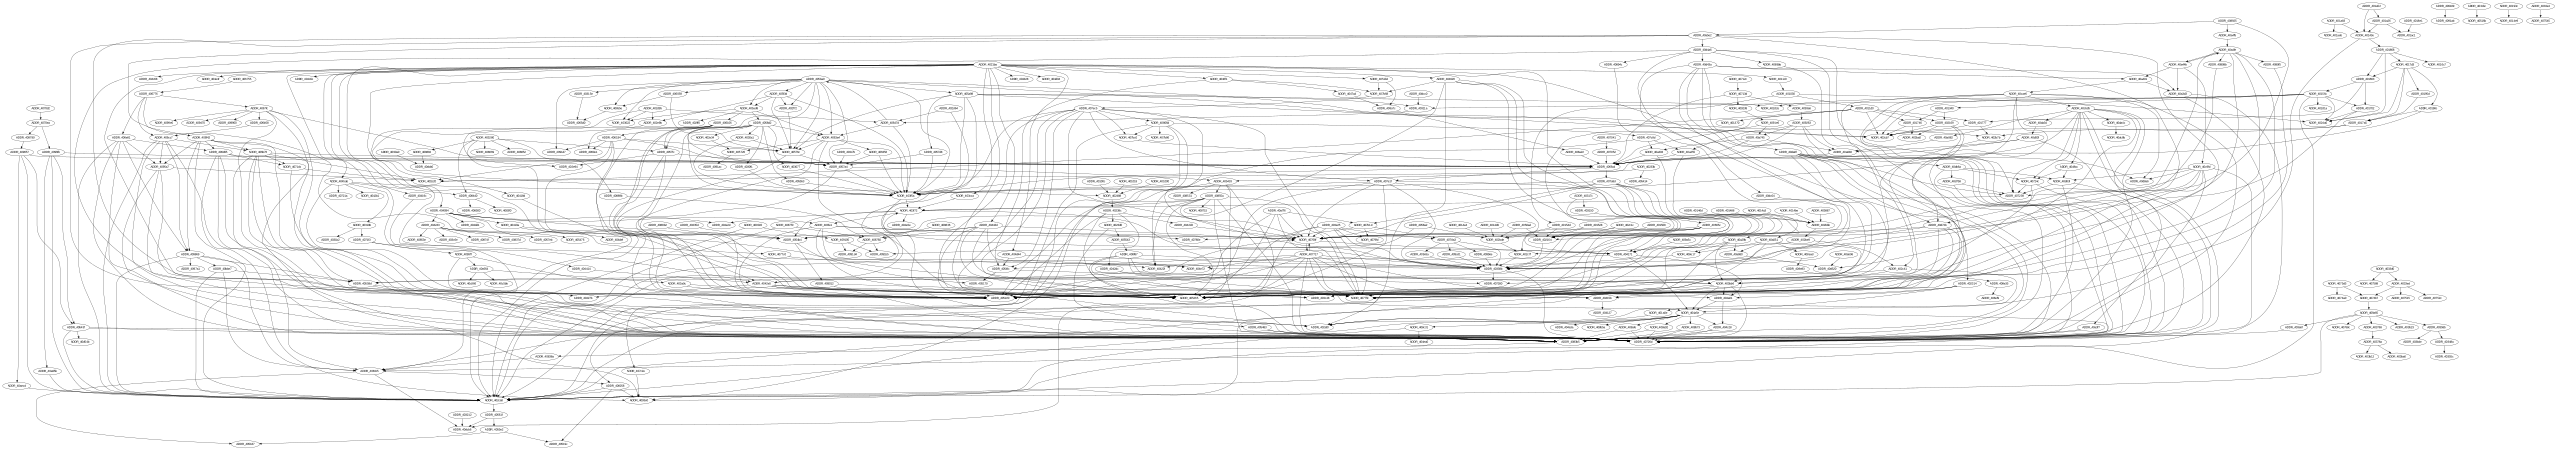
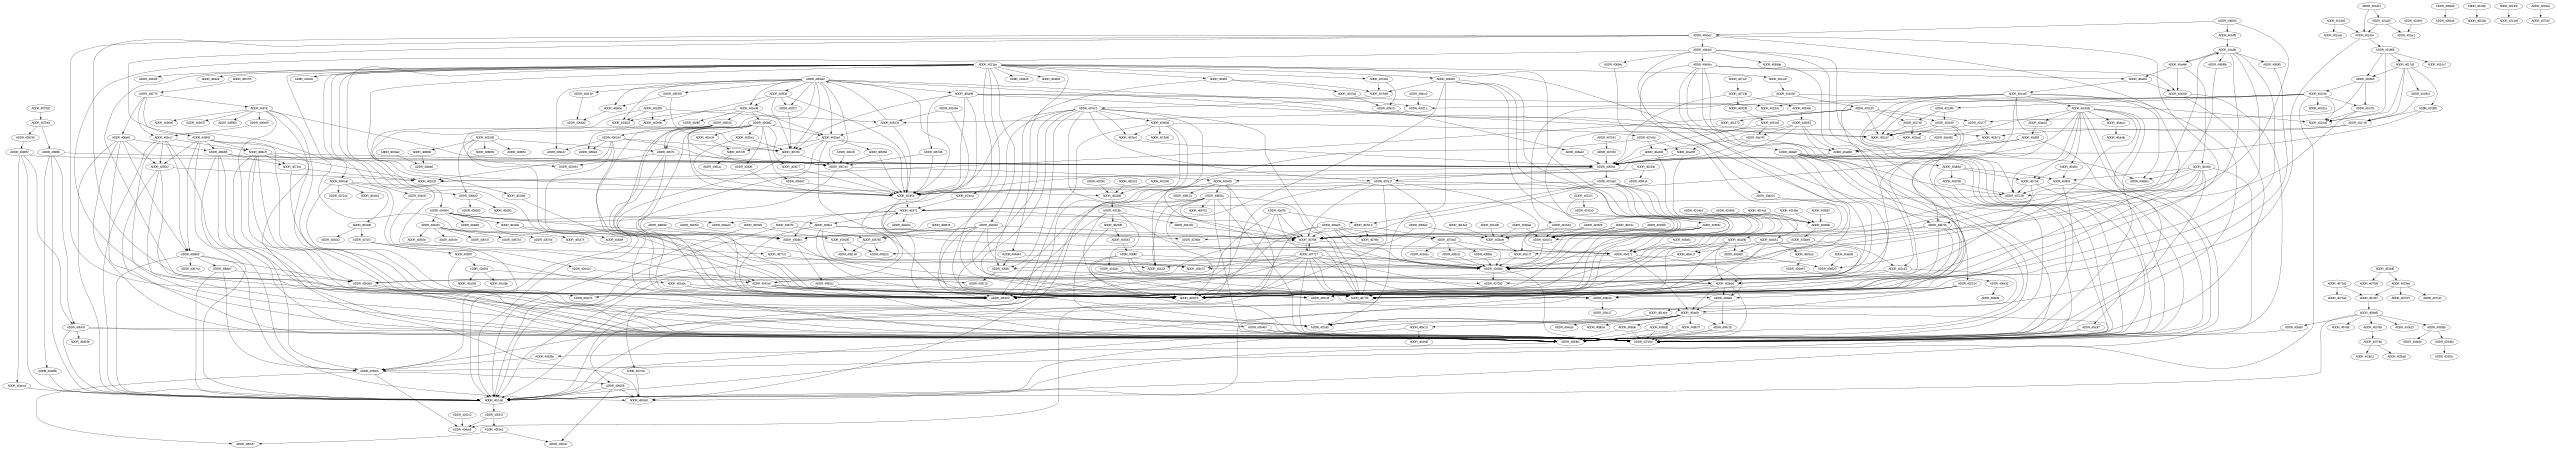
(613, 196) -> none
